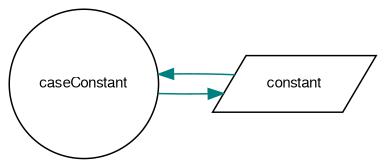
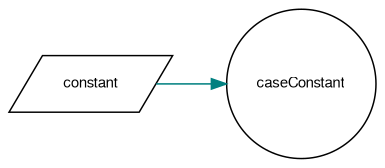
(183, 94) -> none
